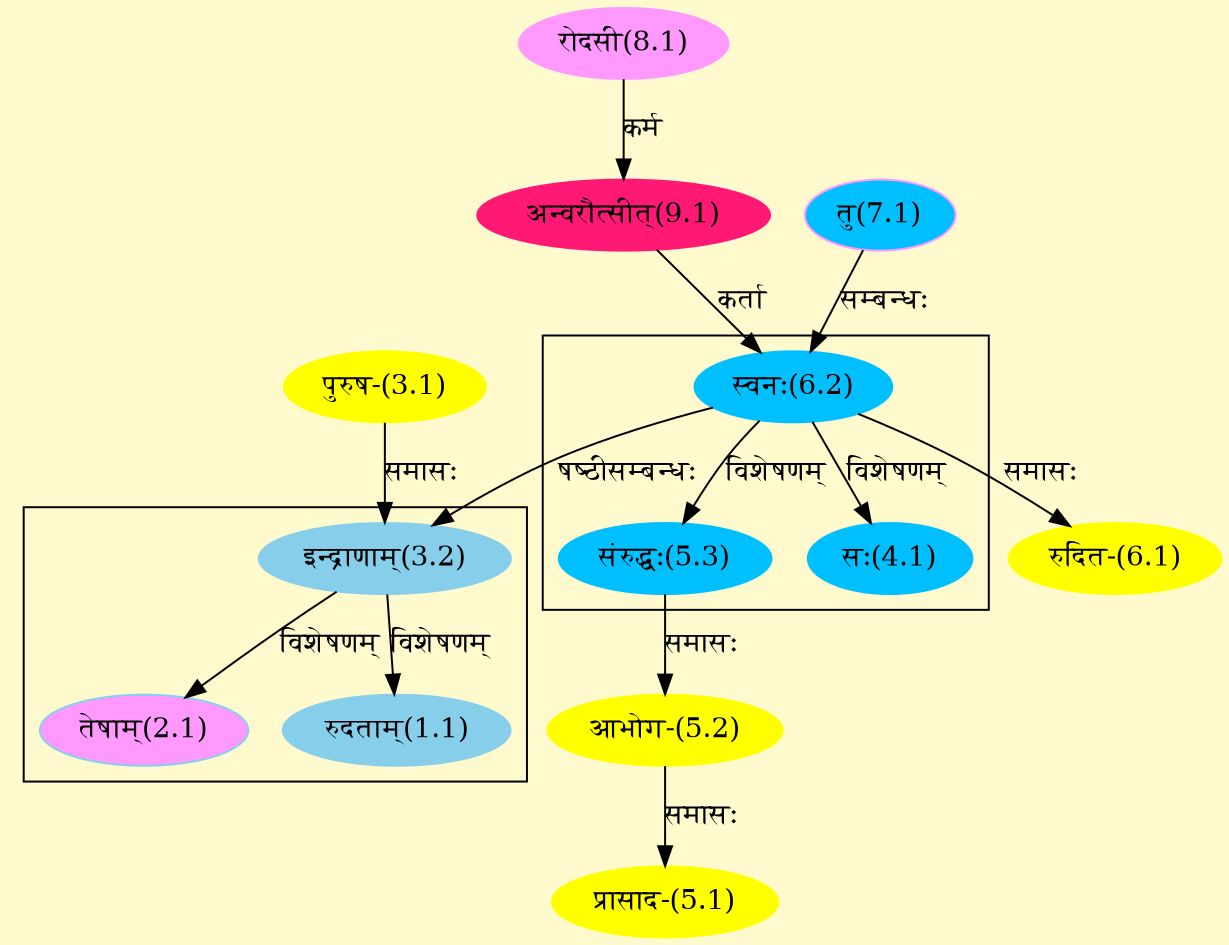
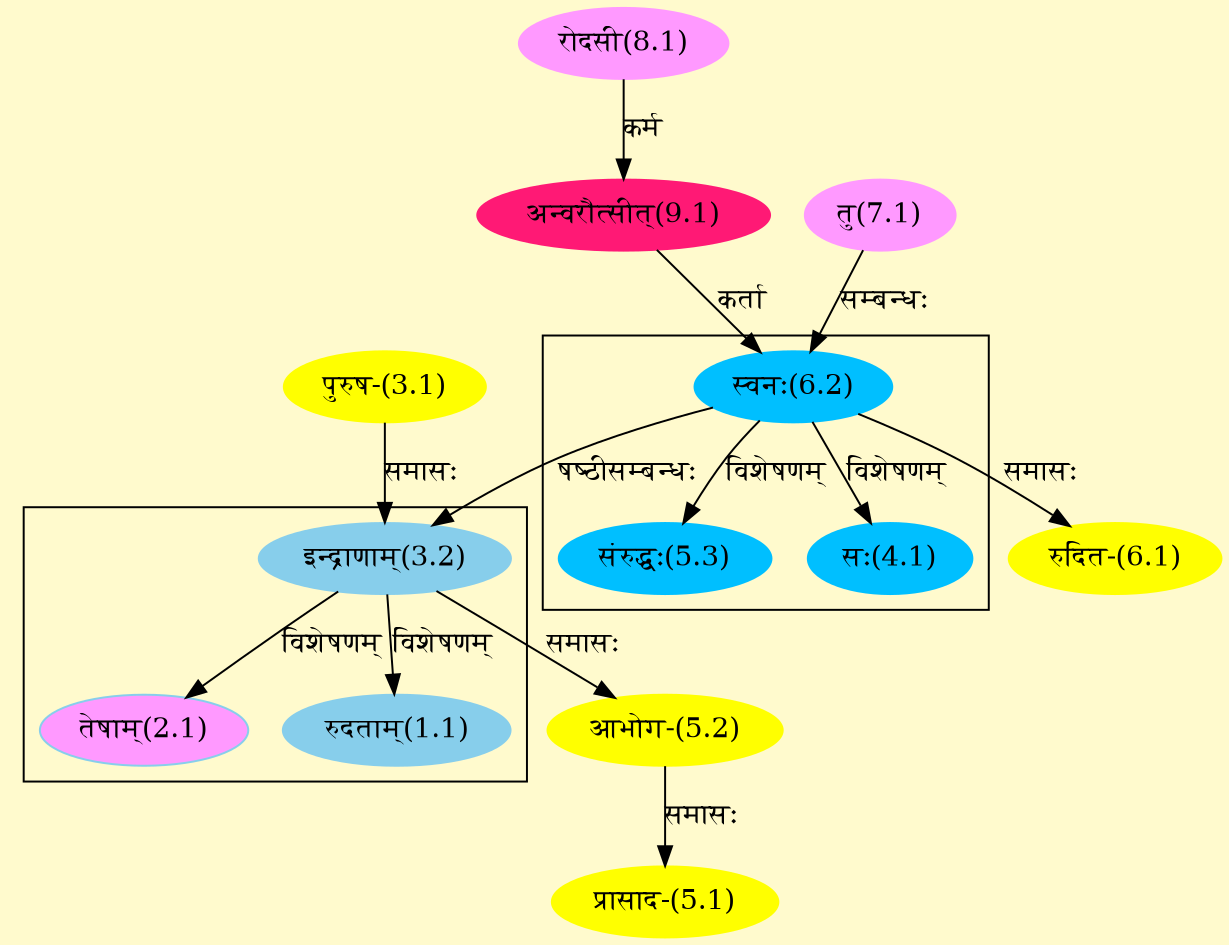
(880, 215) -> (880, 215)
(665, 634) -> (513, 637)
